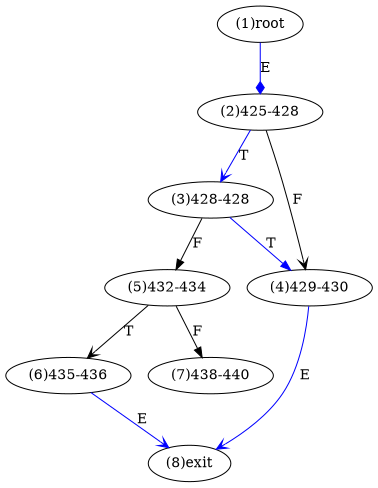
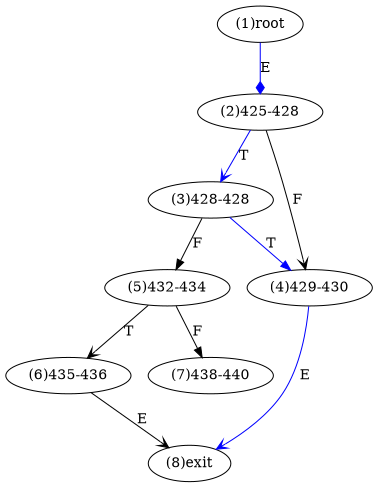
(126, 417) -> (126, 417)
